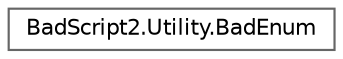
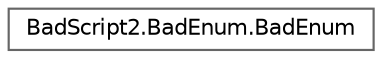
(172, 29) -> (191, 29)
